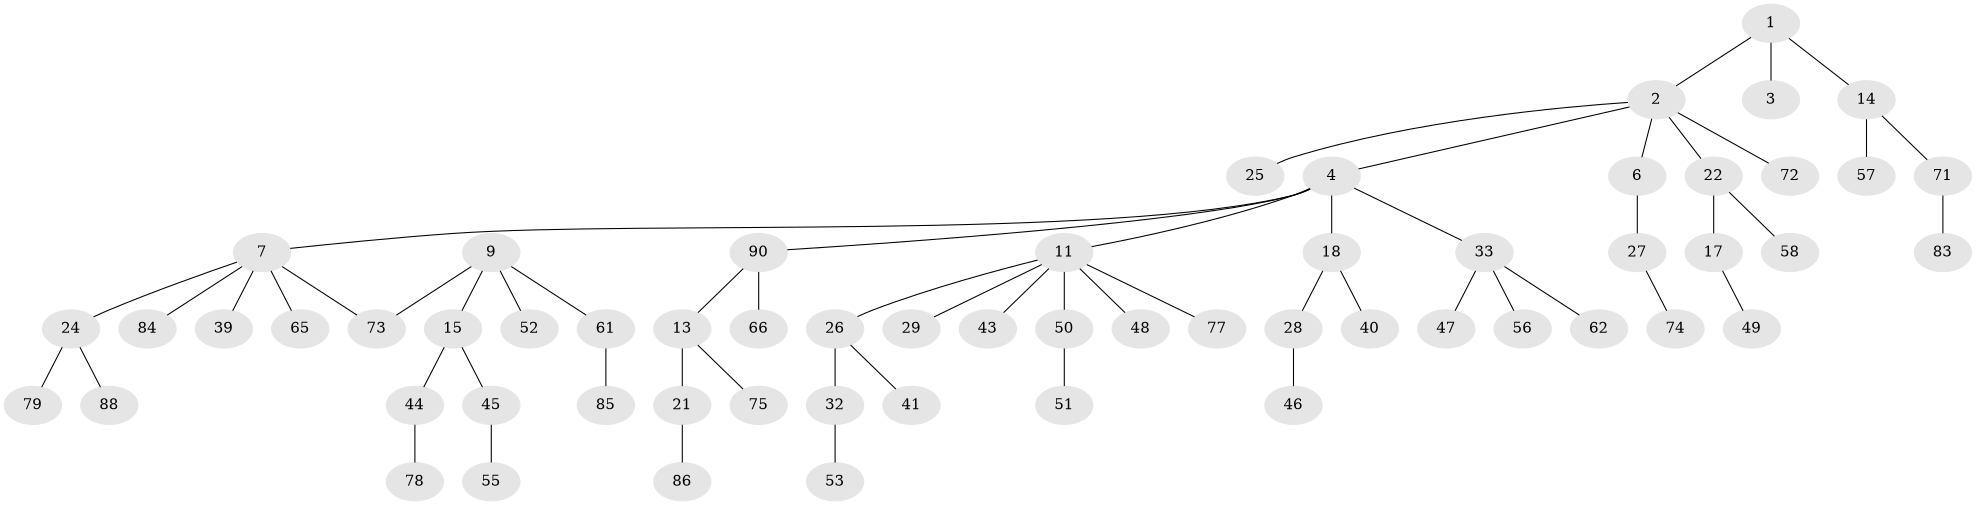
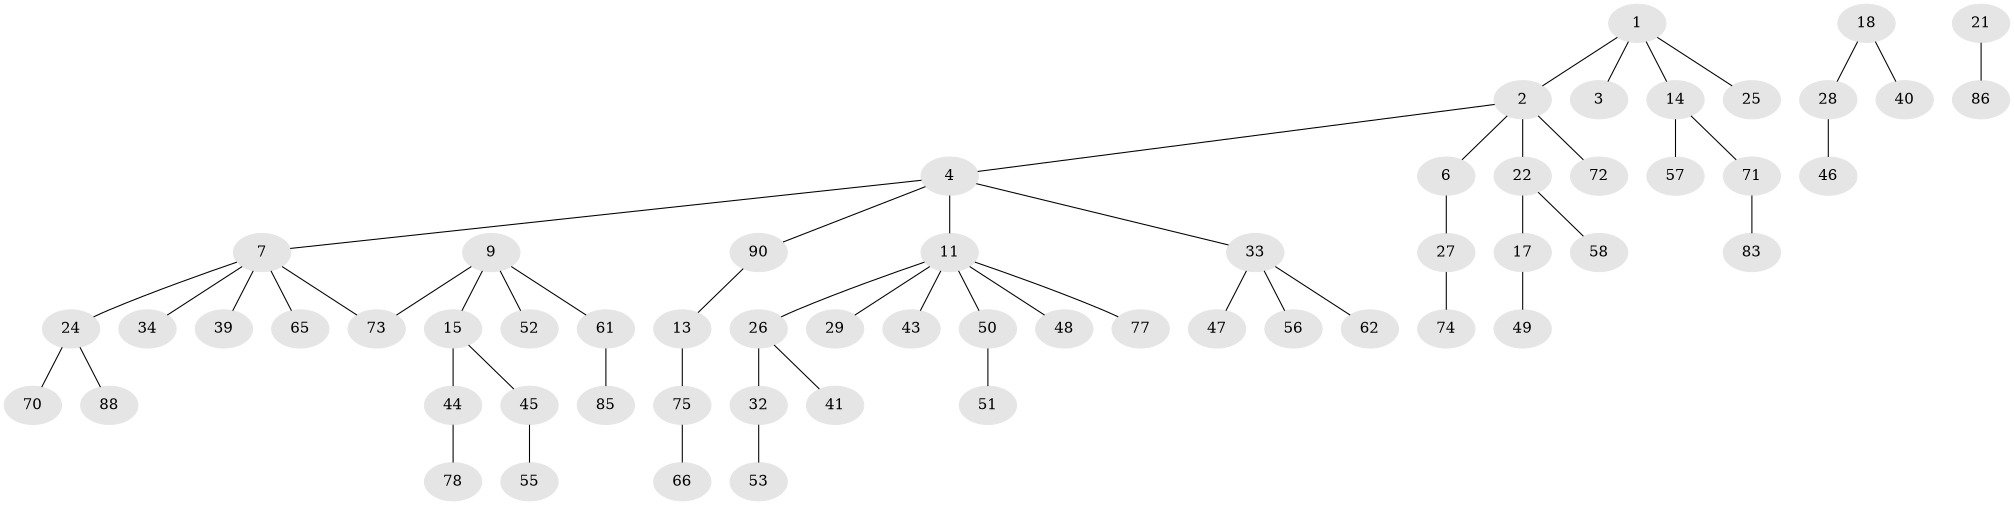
(1451, 122) -> (1695, 62)
(1332, 214) -> none
(759, 291) -> (682, 444)
(147, 329) -> (147, 329)
(682, 367) -> none
(33, 405) -> (33, 405)
